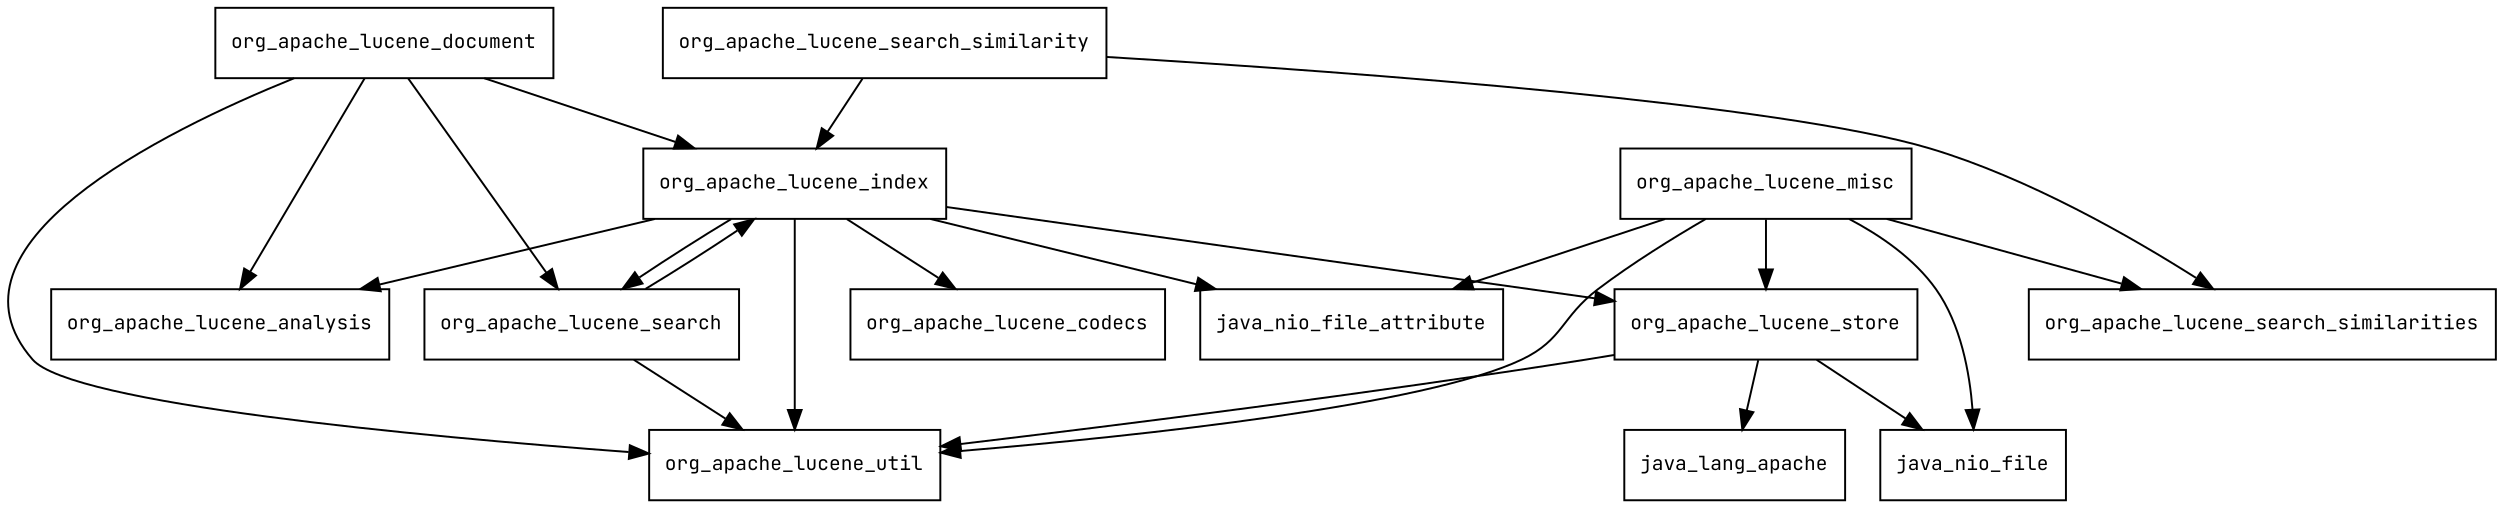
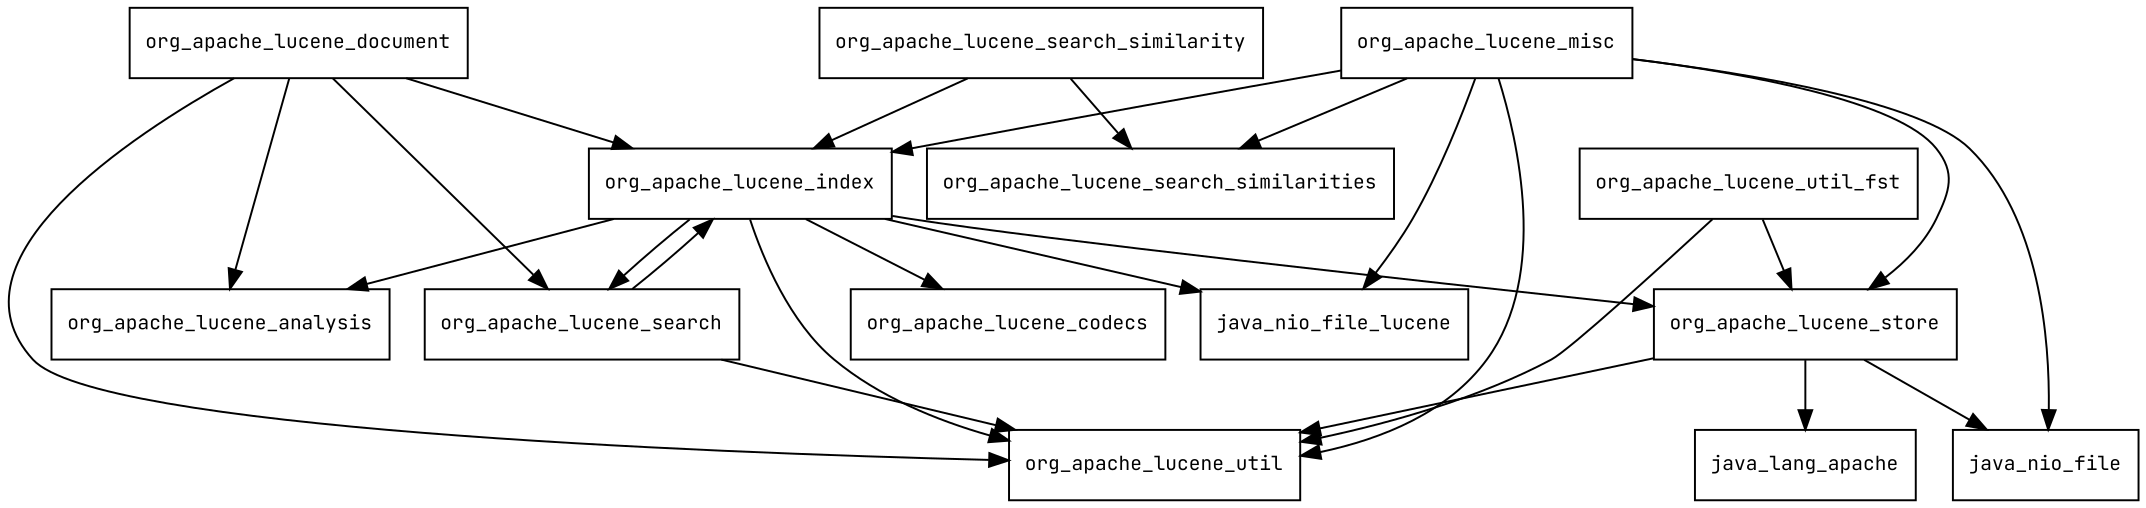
none -> (1126, 109)
none -> (1749, 184)
(1352, 324) -> (1334, 324)
